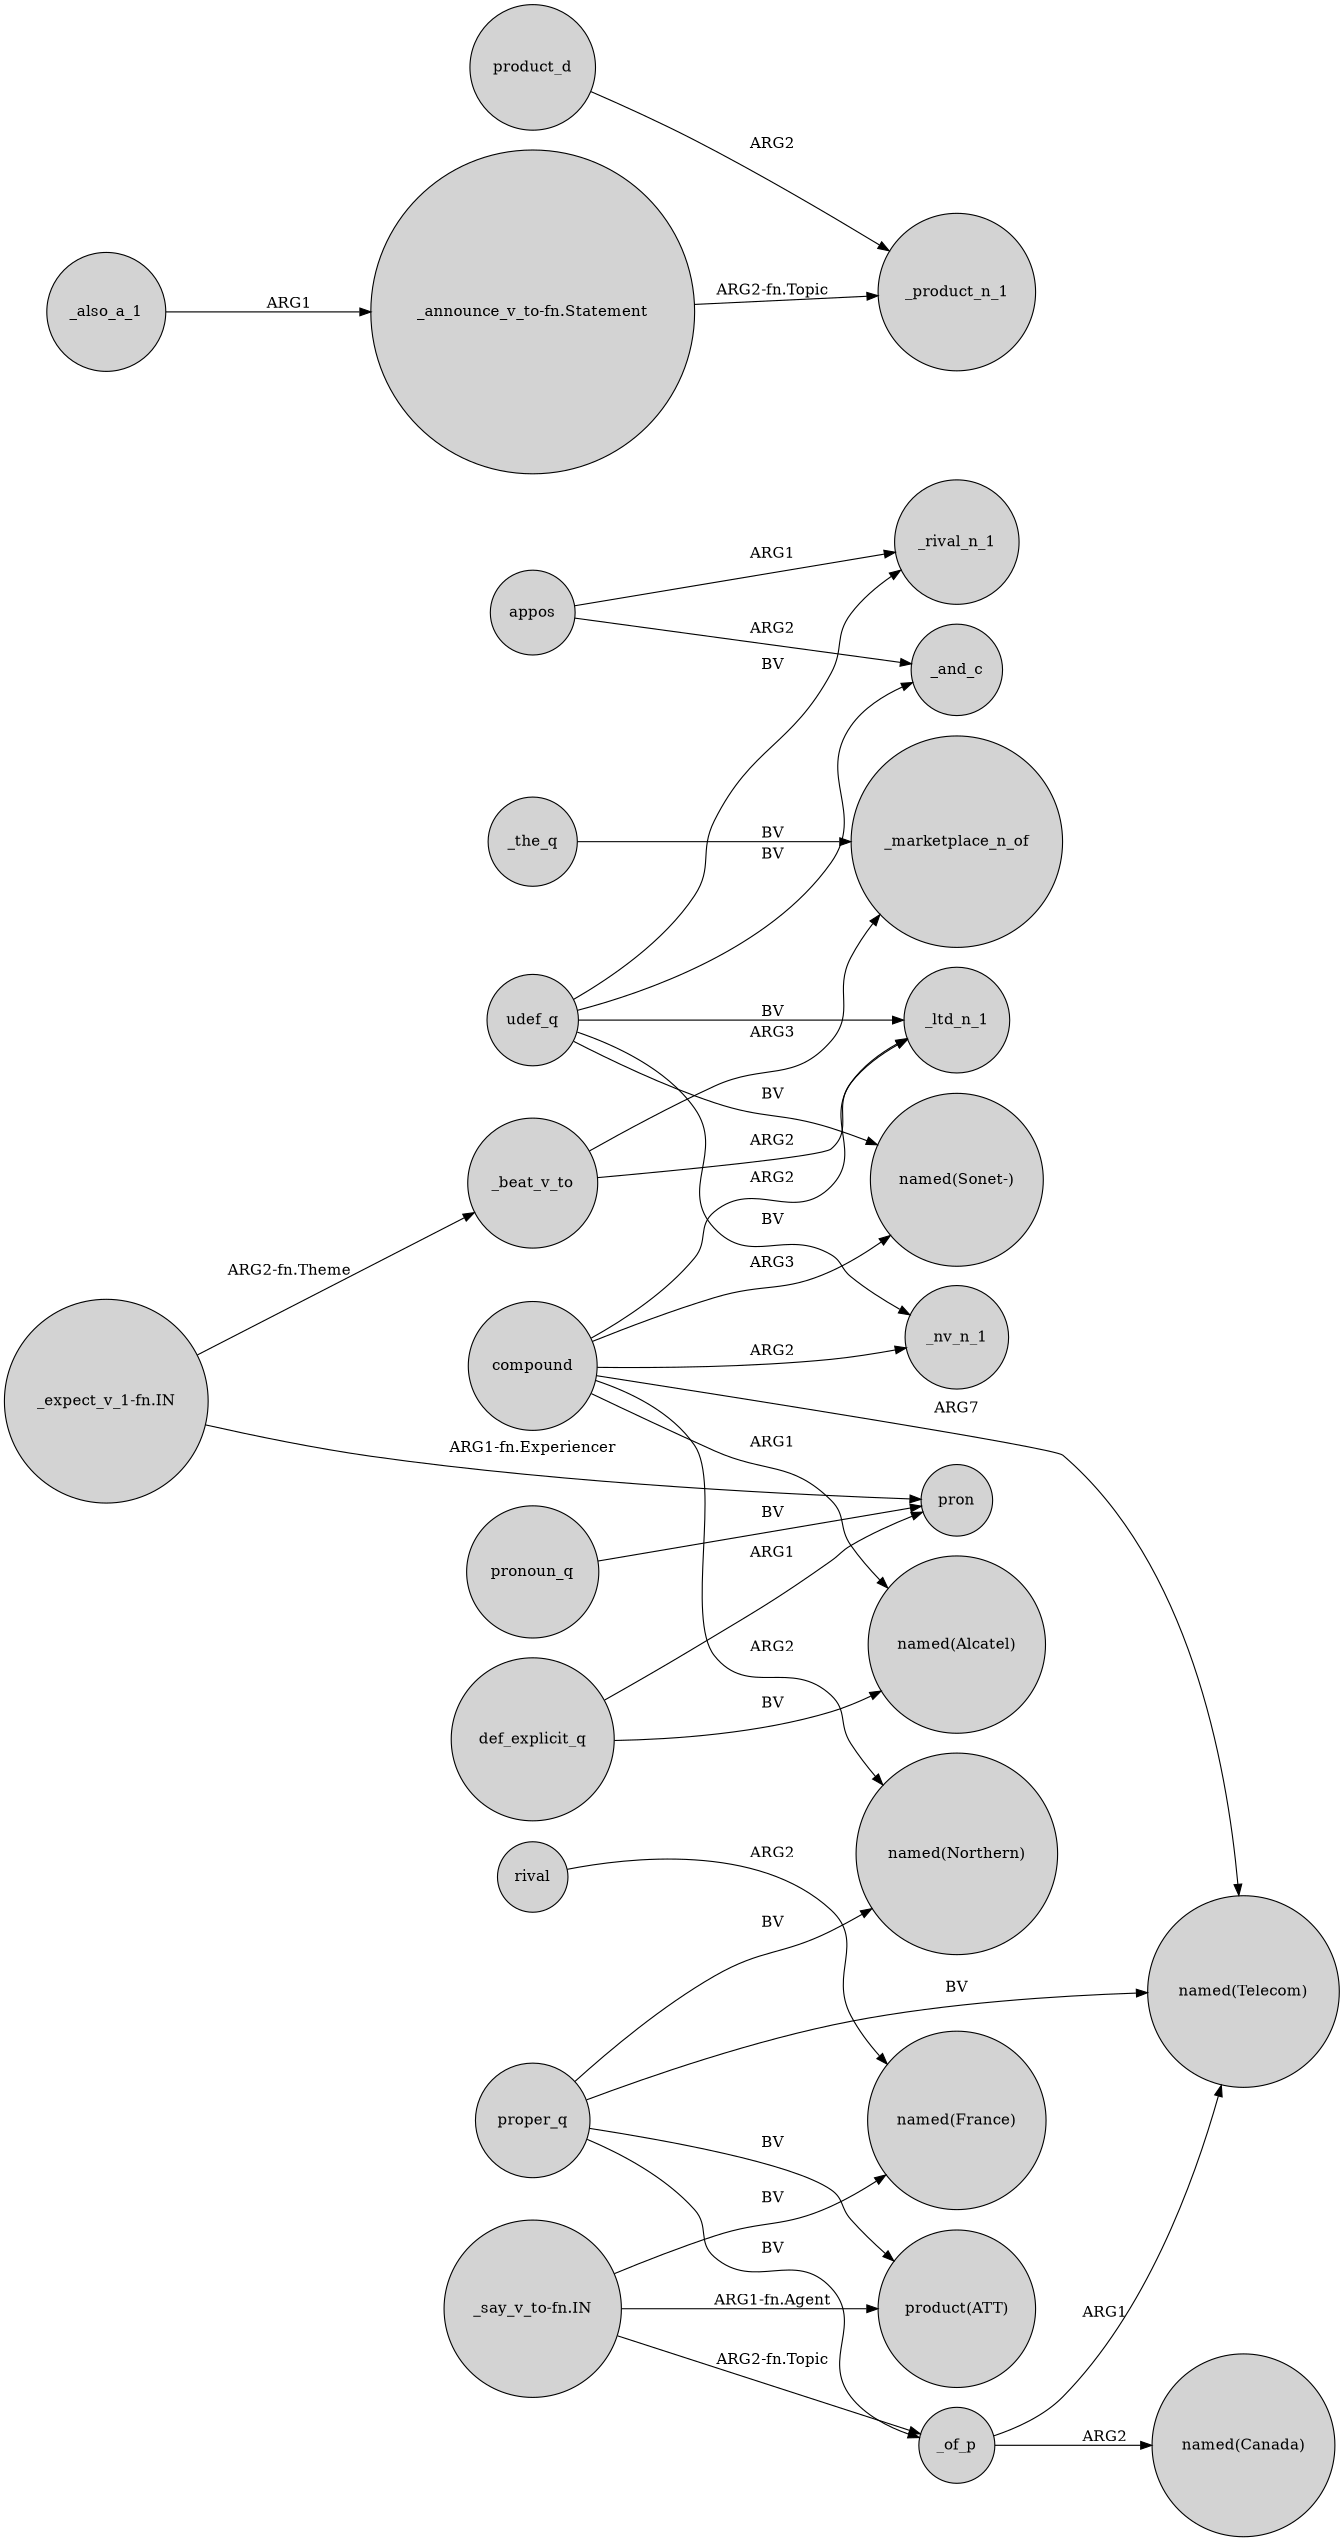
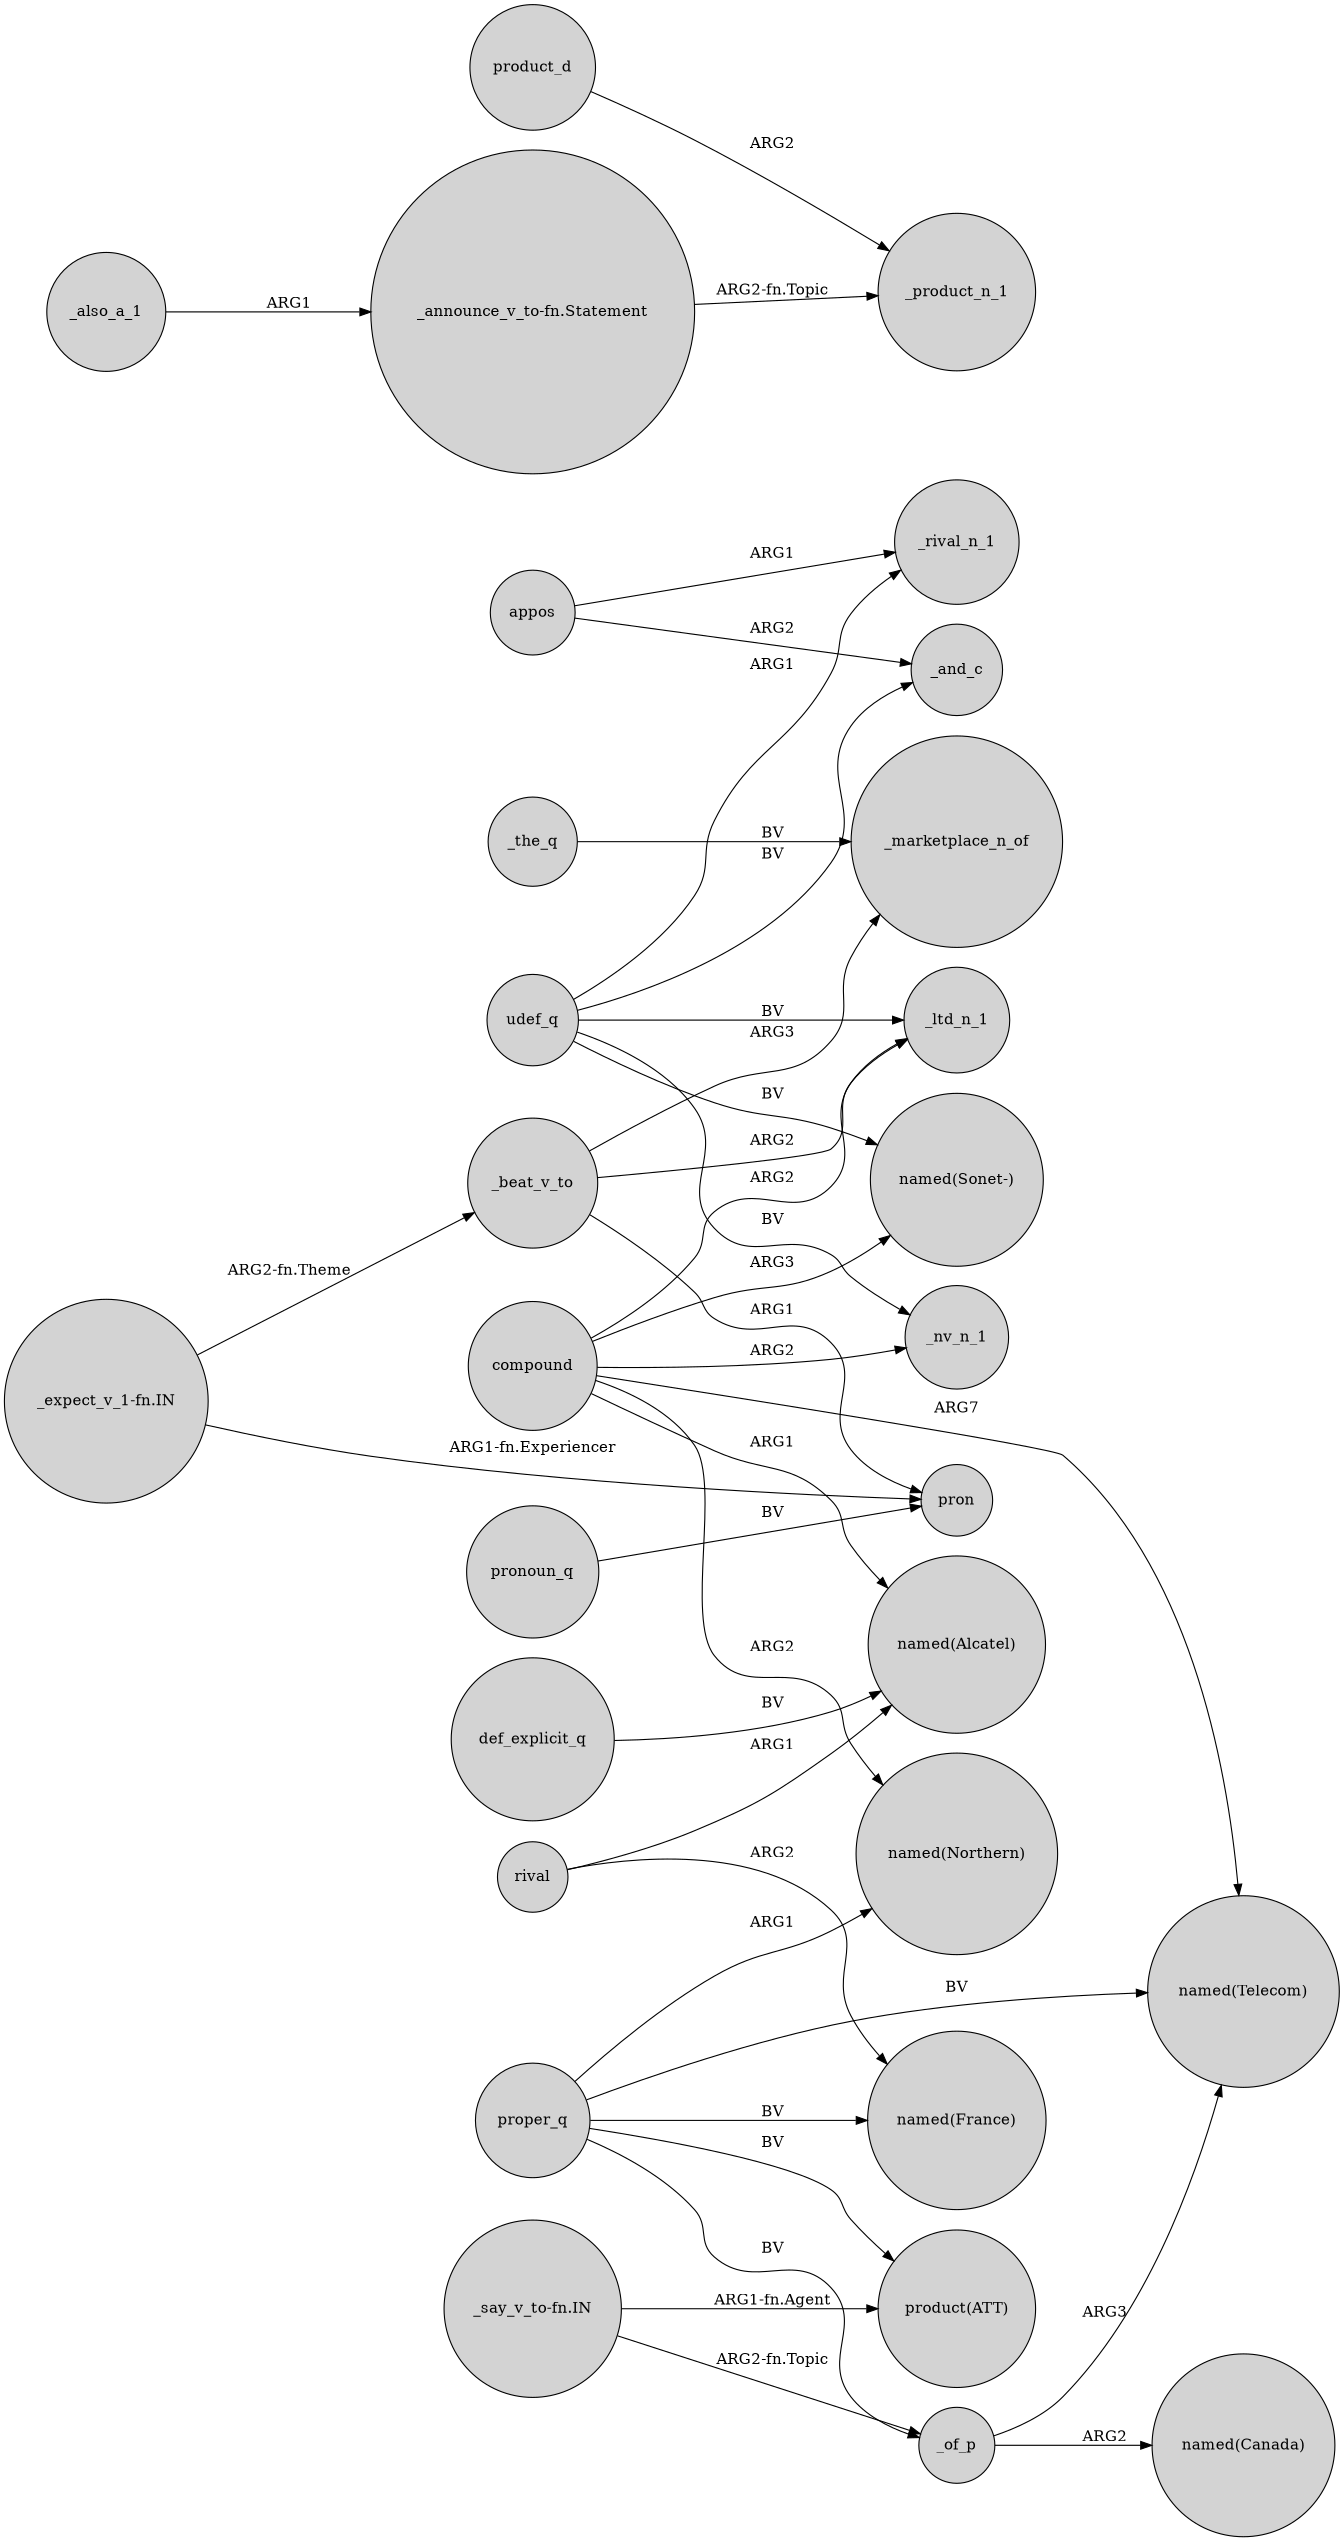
(773, 665) -> (773, 665)
(759, 1609) -> (785, 1326)
none -> (736, 1813)
(773, 1923) -> (773, 1923)
(746, 2228) -> (723, 2120)
(1105, 2313) -> (1105, 2313)
